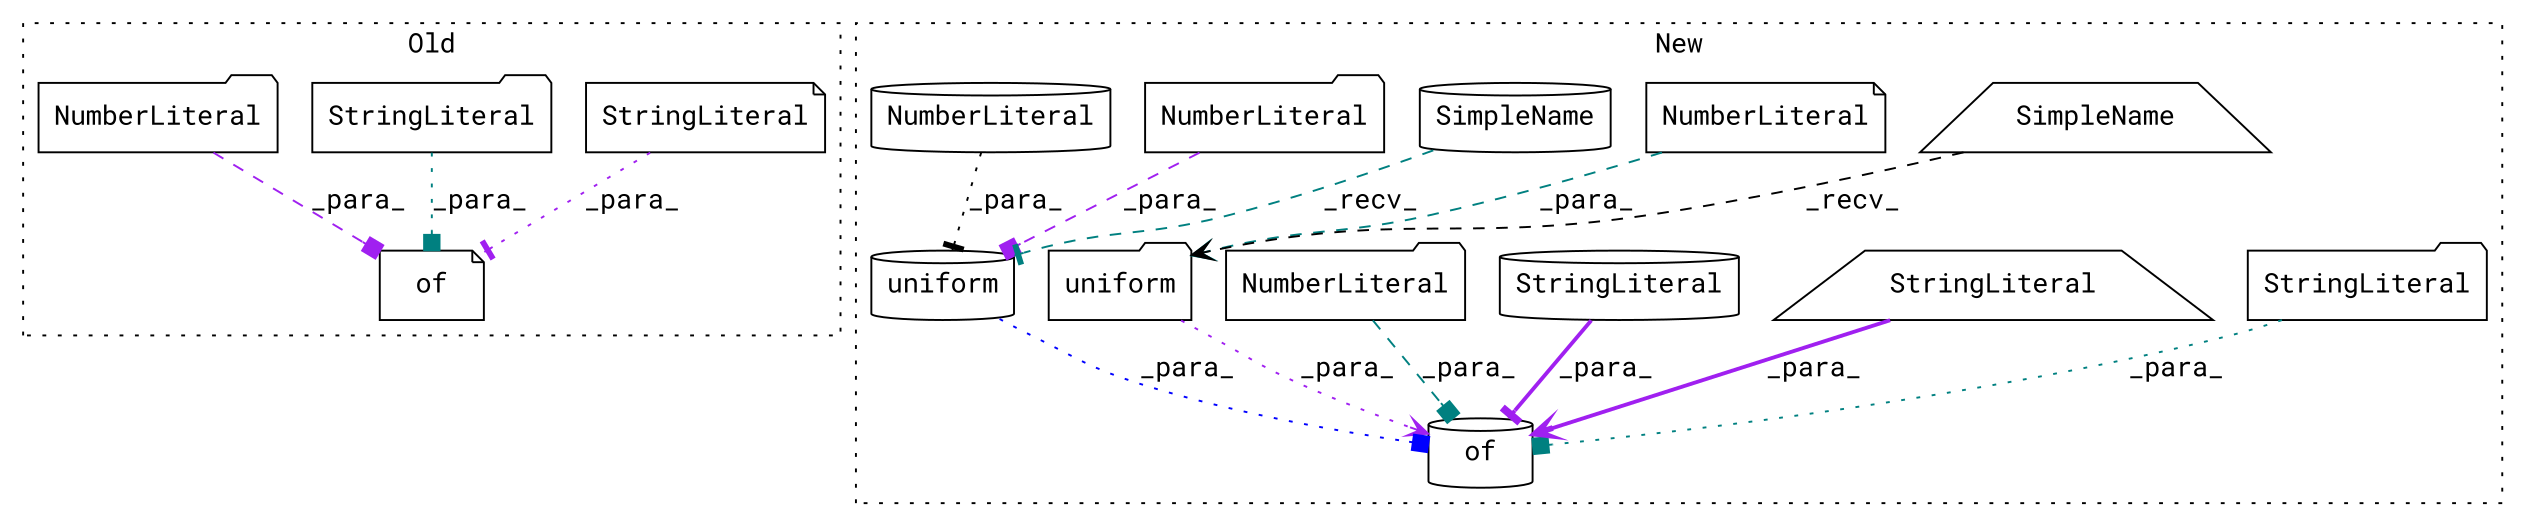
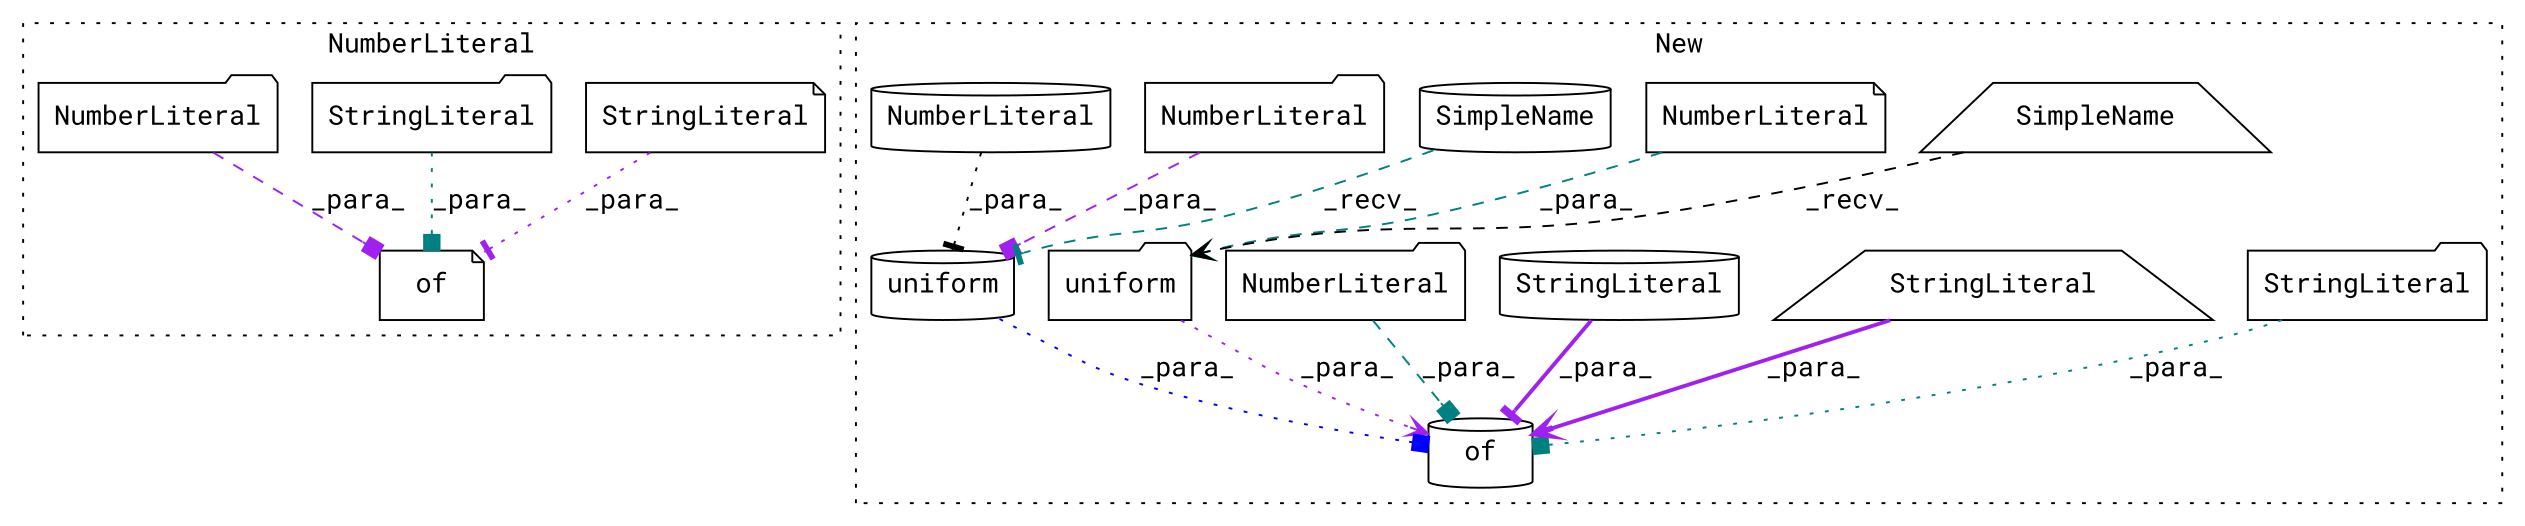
(432, 45) -> (432, 45)
